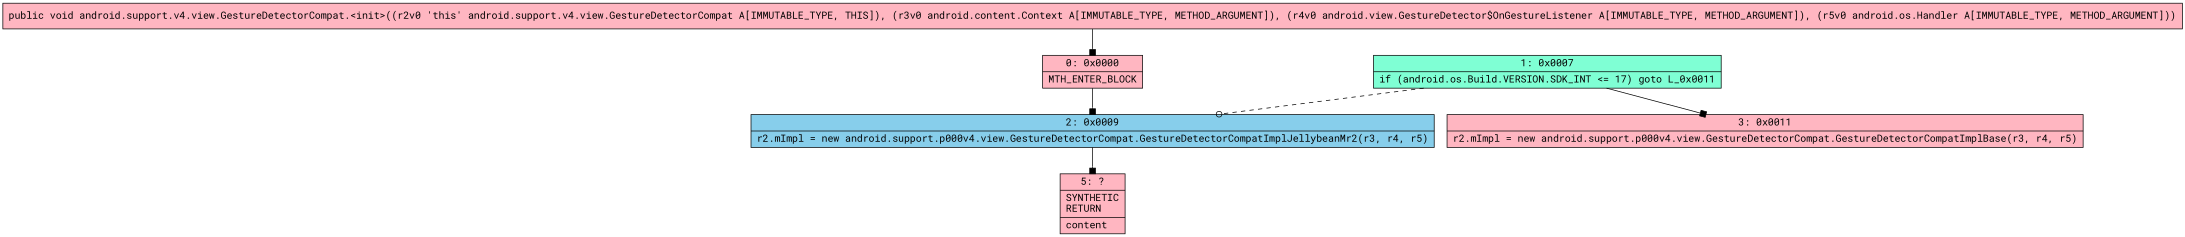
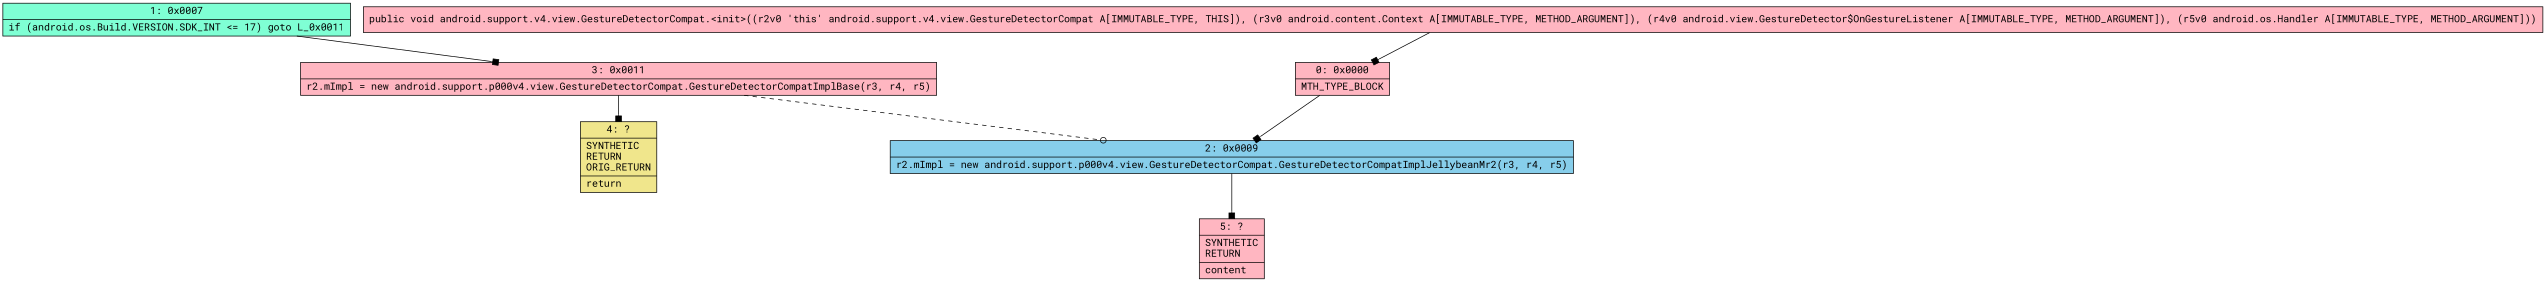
(1093, 80) -> (1342, 87)
(1323, 101) -> (922, 118)
none -> (619, 157)
